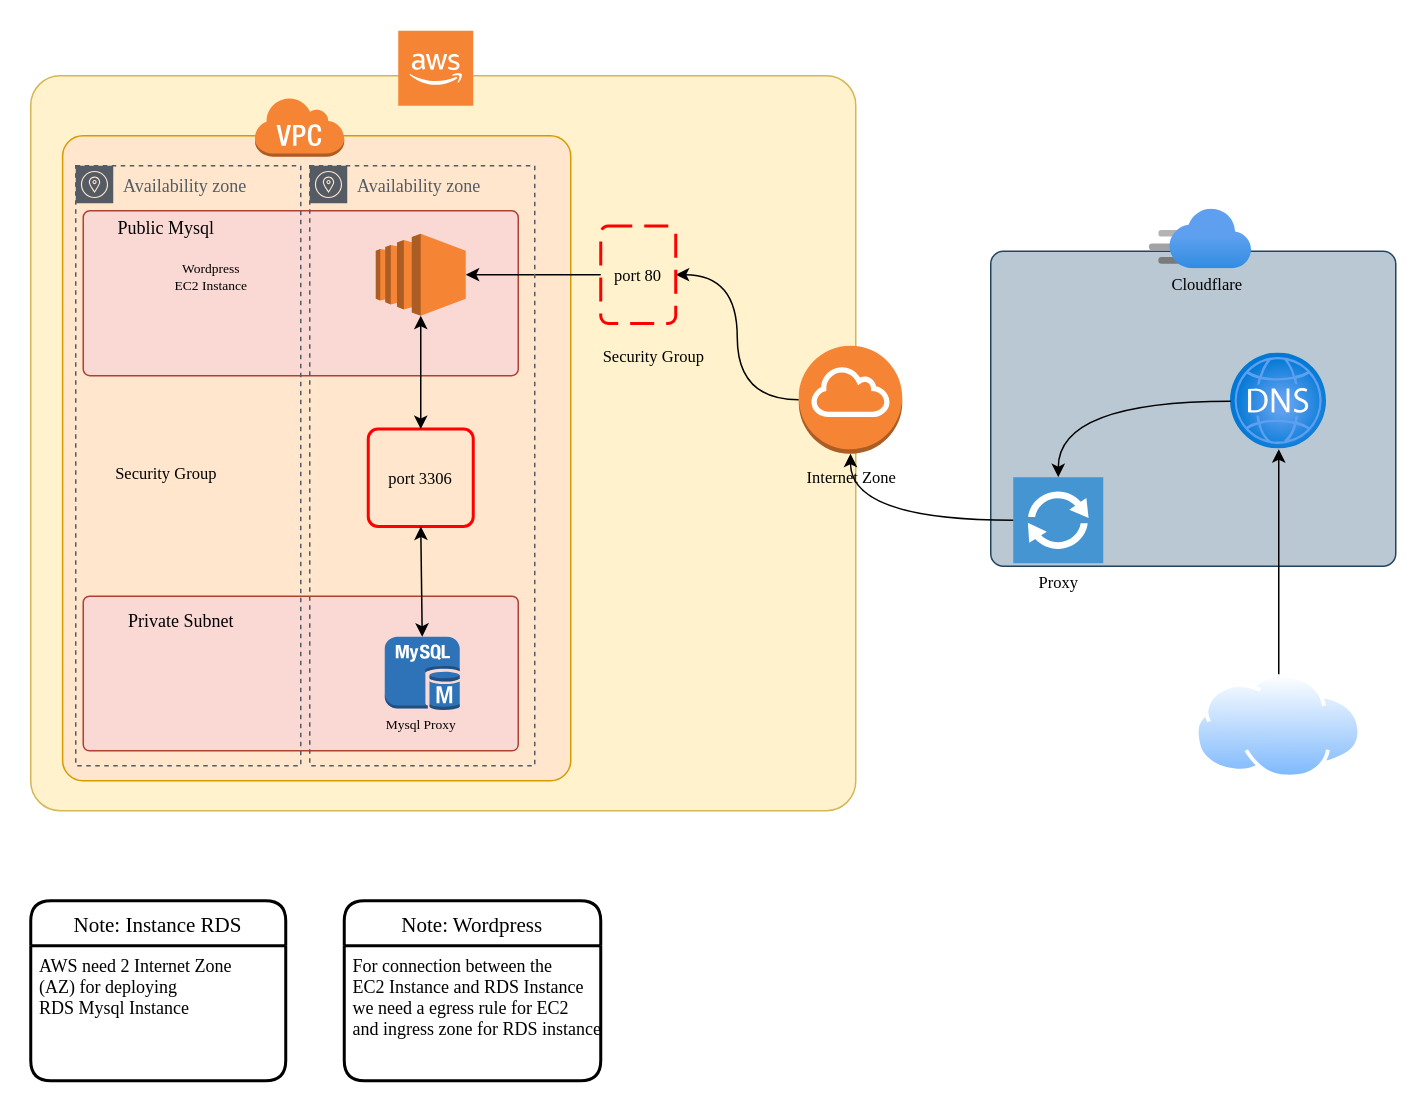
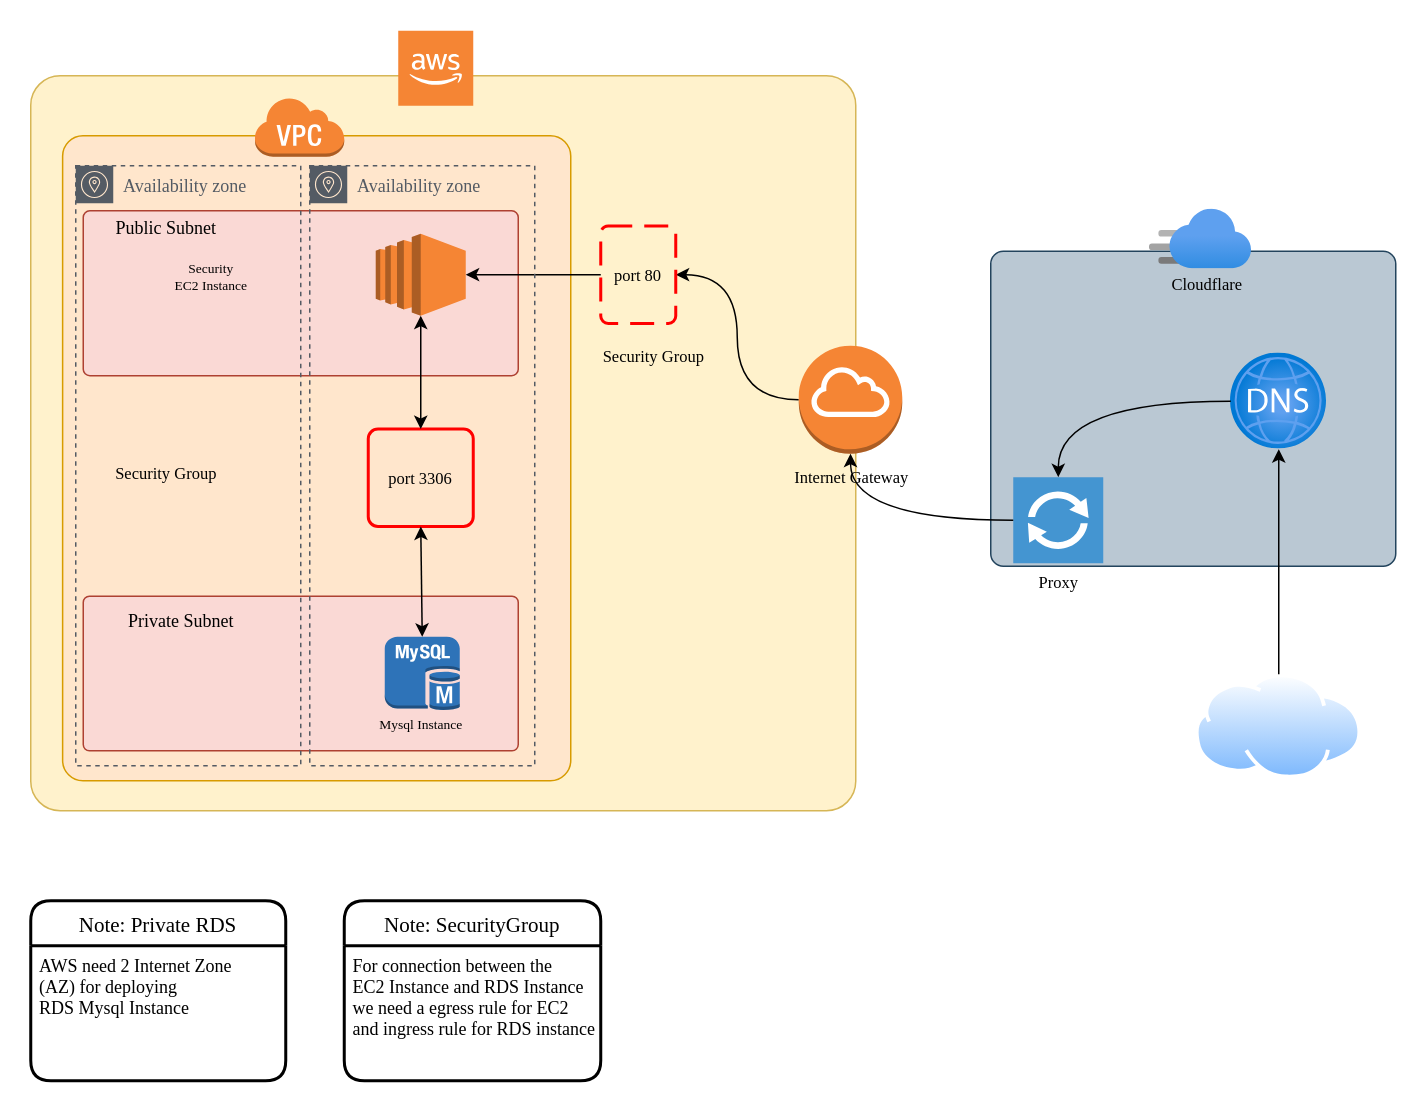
(167, 229) -> (167, 229)
(212, 269) -> (212, 269)
(852, 478) -> (852, 478)
(422, 733) -> (422, 733)
(158, 925) -> (158, 925)
(472, 925) -> (472, 925)
(474, 966) -> (474, 966)
